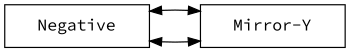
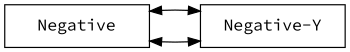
(273, 26) -> (273, 26)
